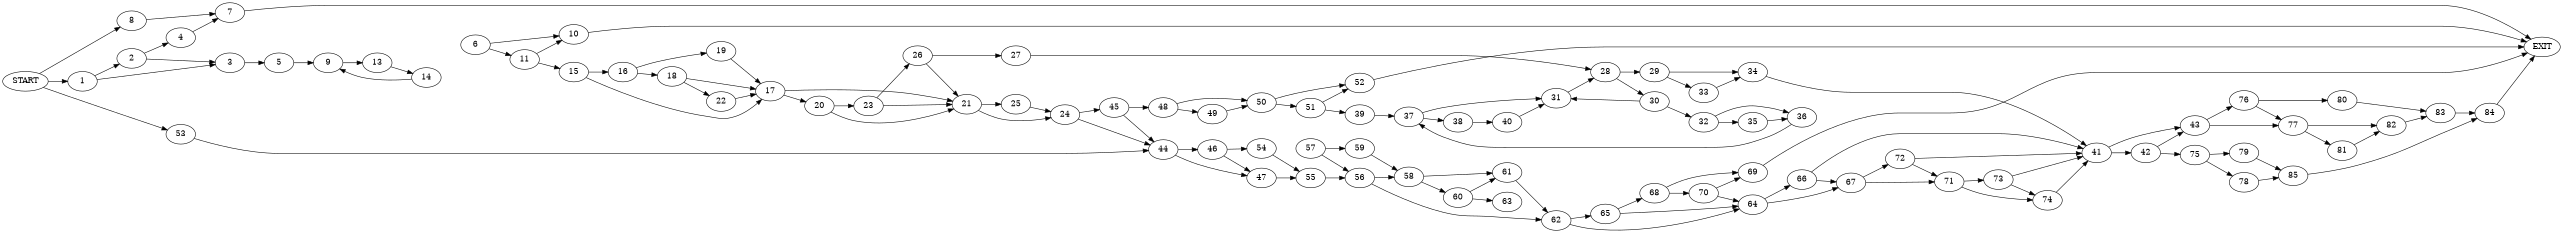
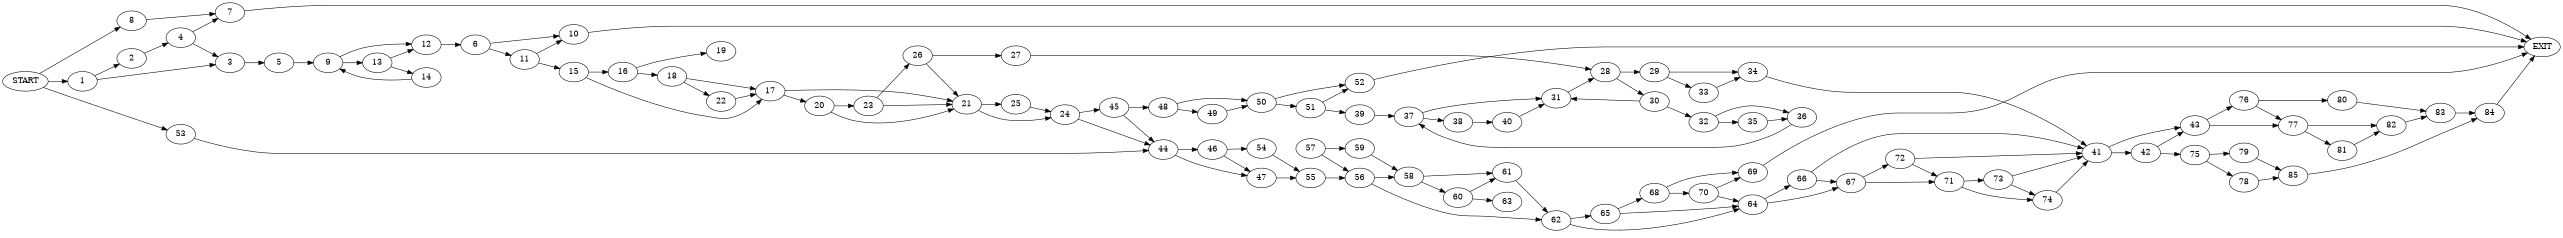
none -> (426, 45)
(178, 60) -> (203, 49)
(744, 69) -> none
